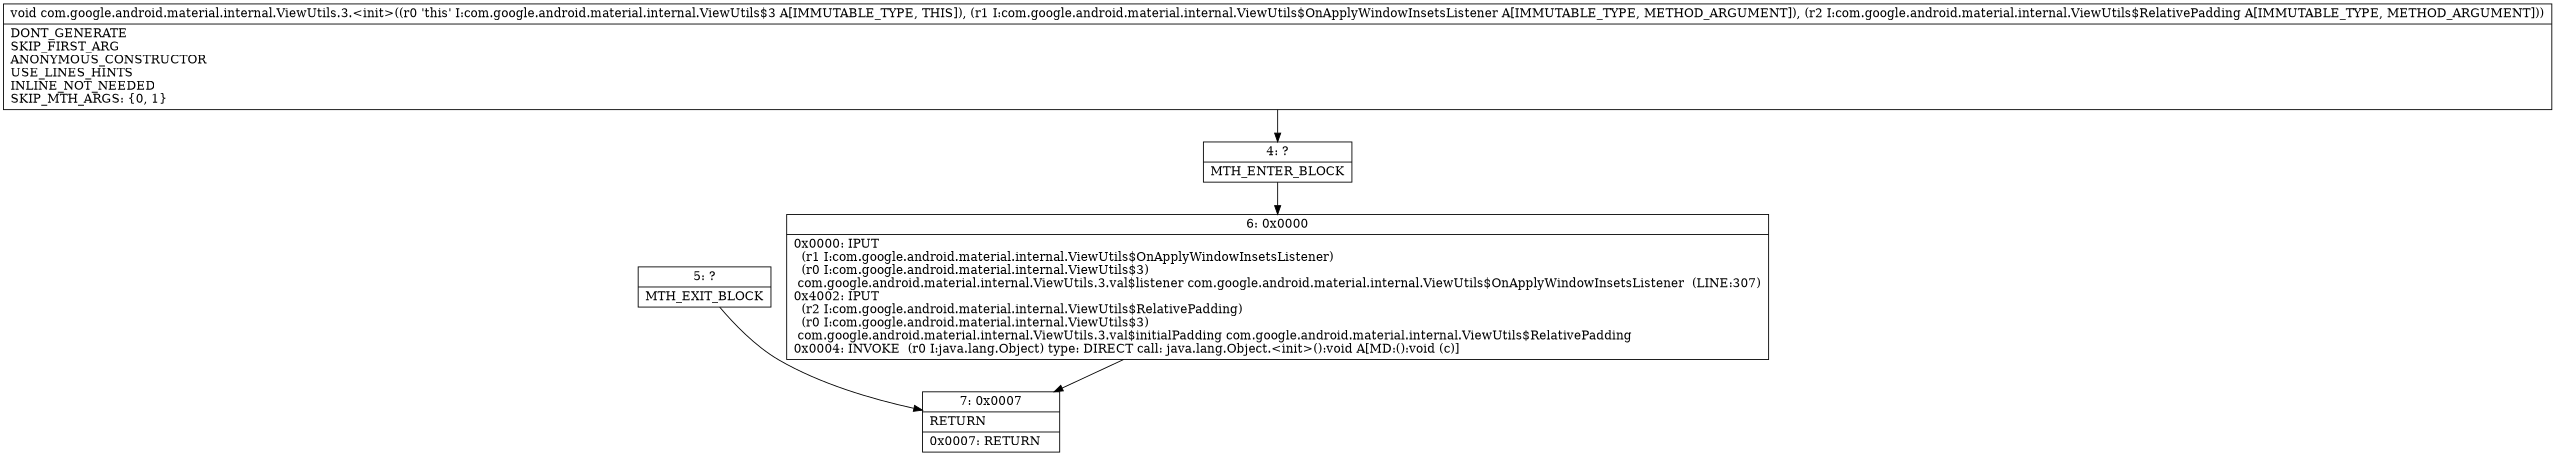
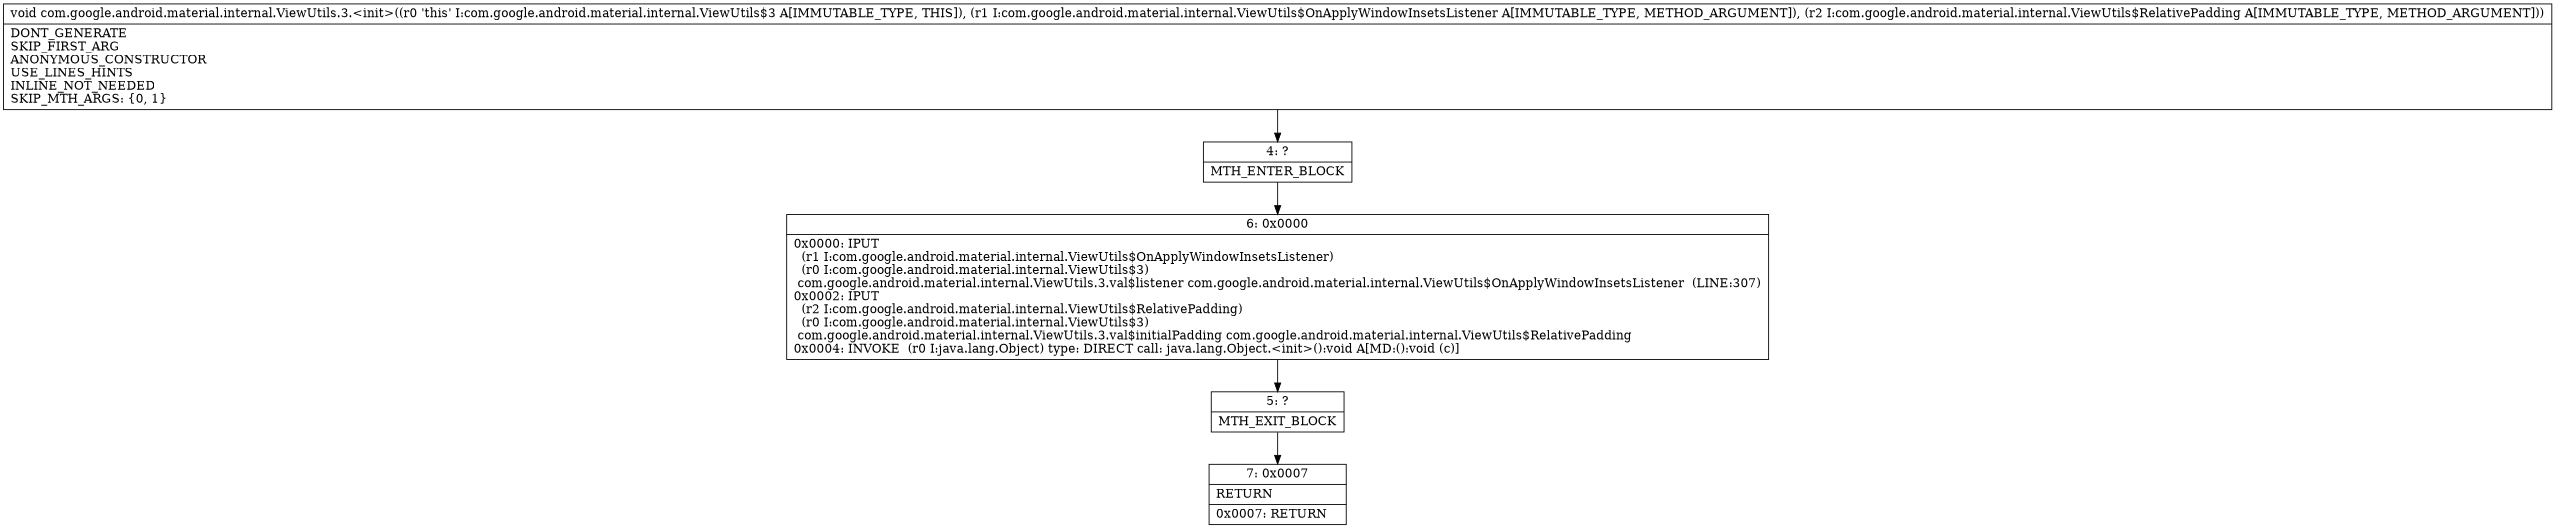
(840, 297) -> (840, 297)
(1093, 374) -> (1278, 371)
